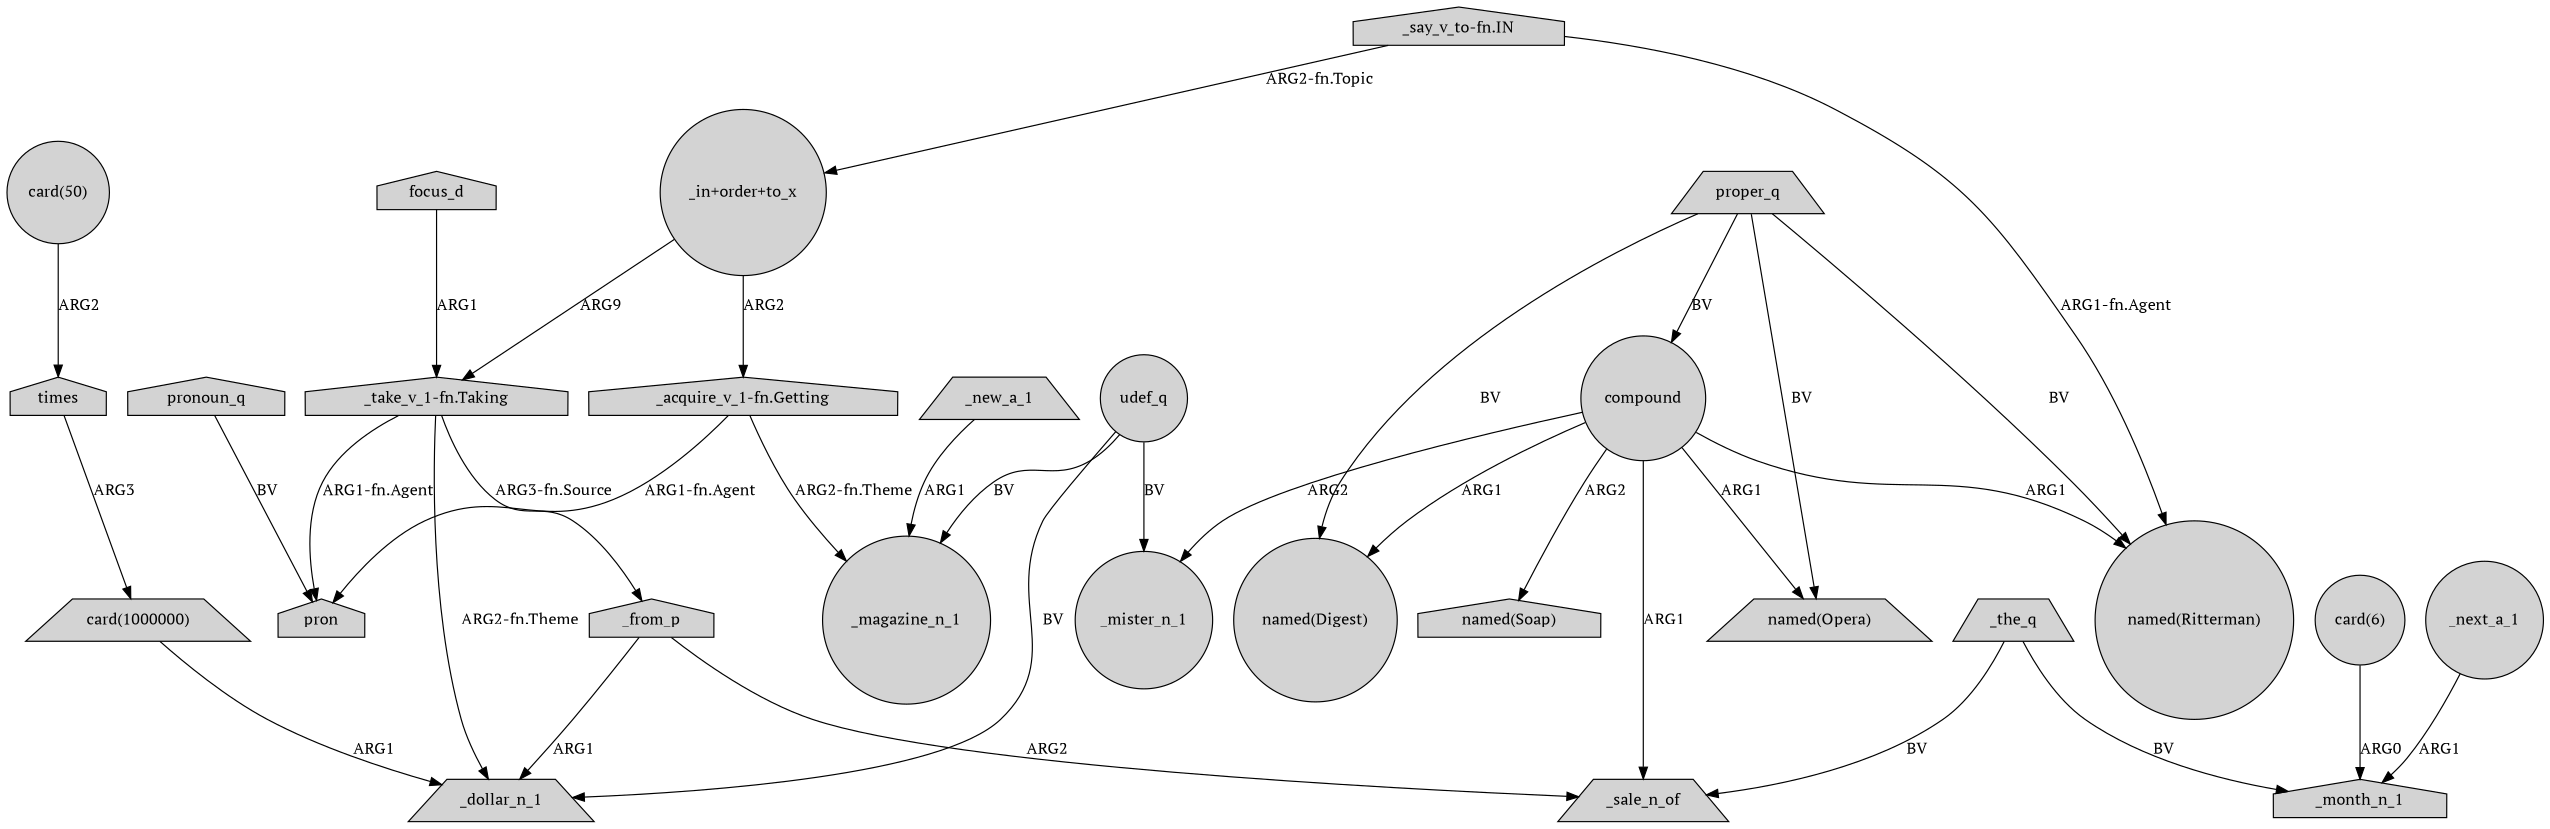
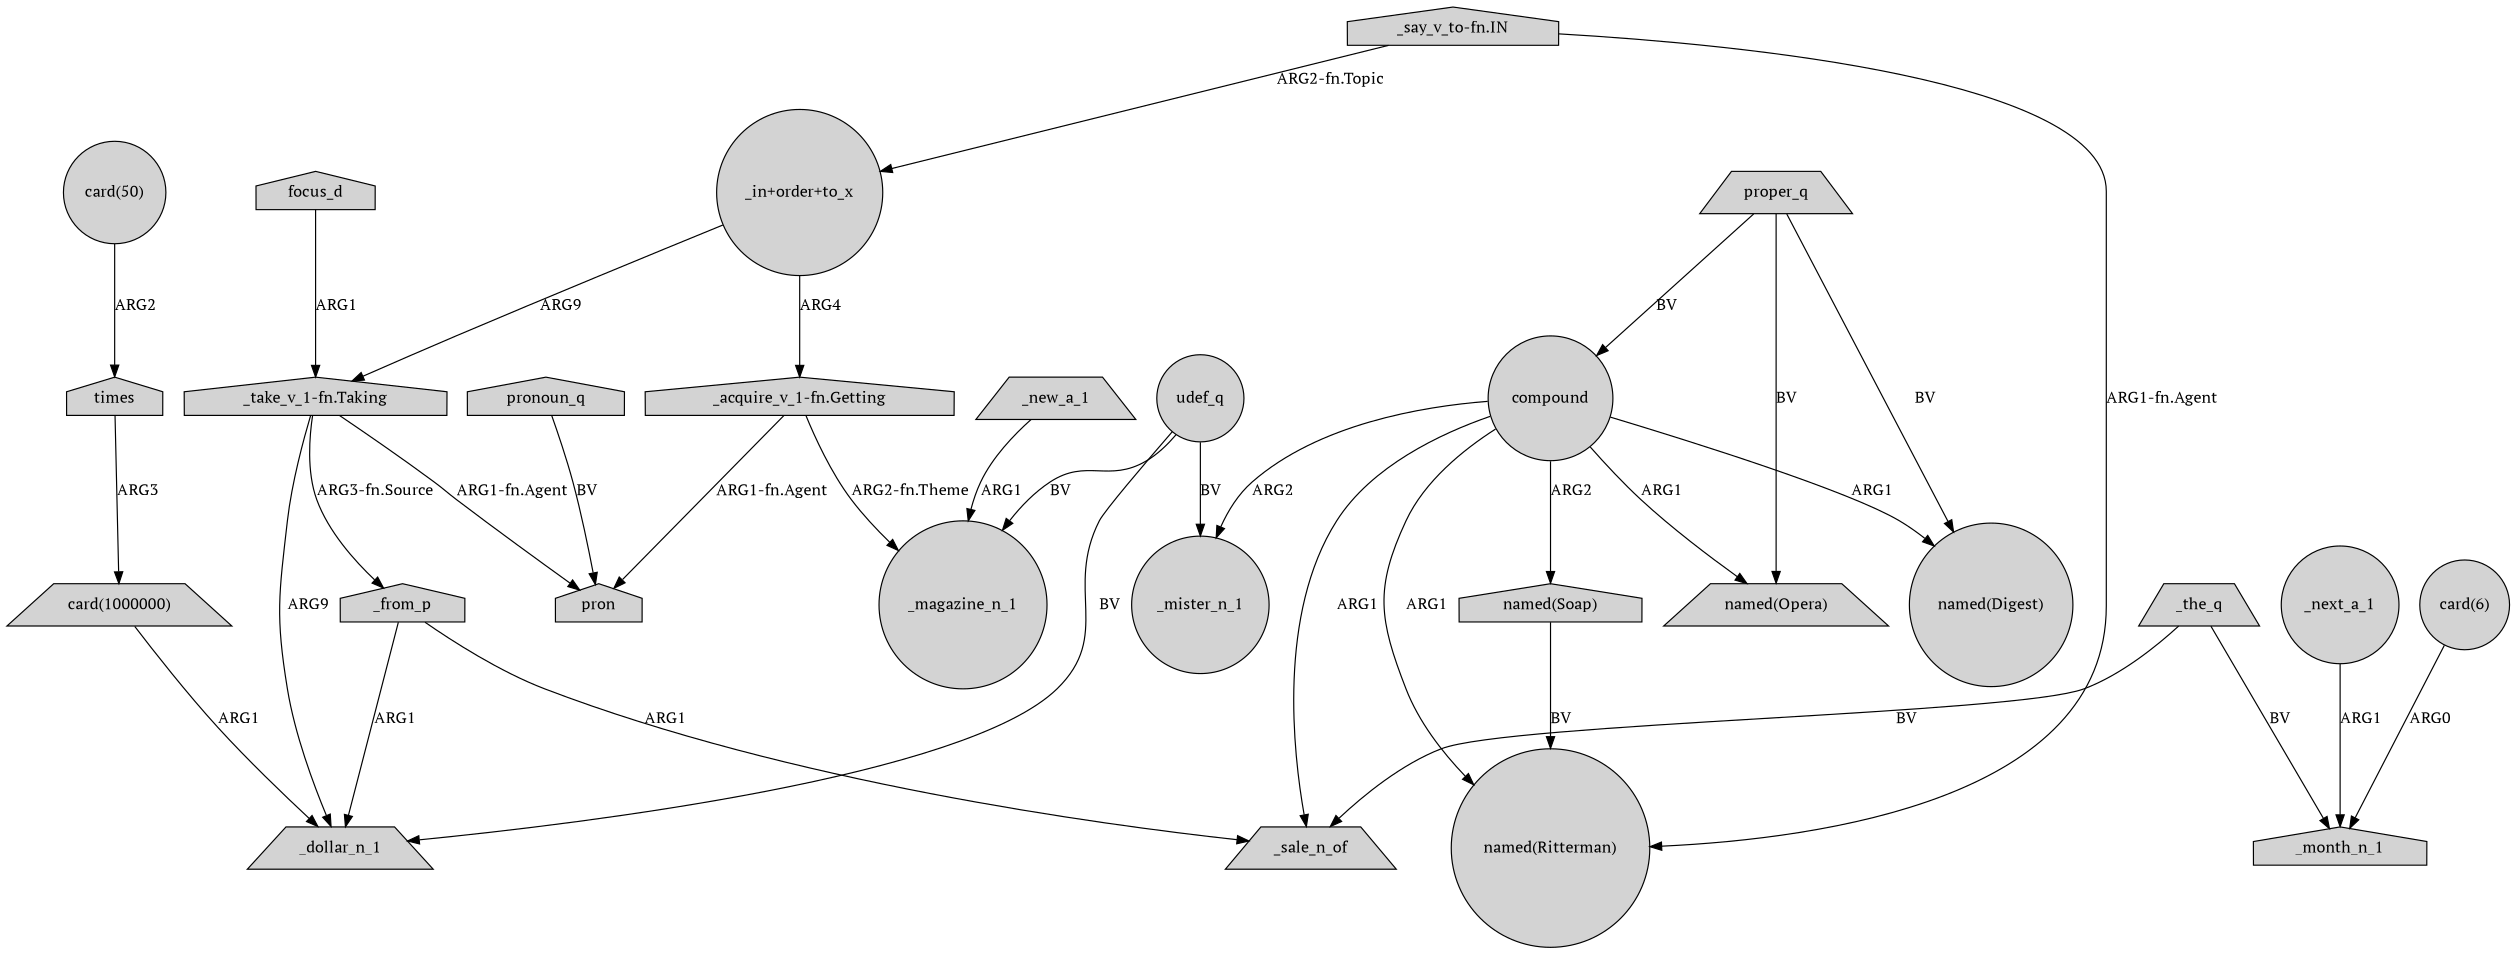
(764, 306) -> (821, 306)
(1952, 369) -> (1551, 679)
(520, 620) -> (309, 605)
(1048, 749) -> (666, 719)
